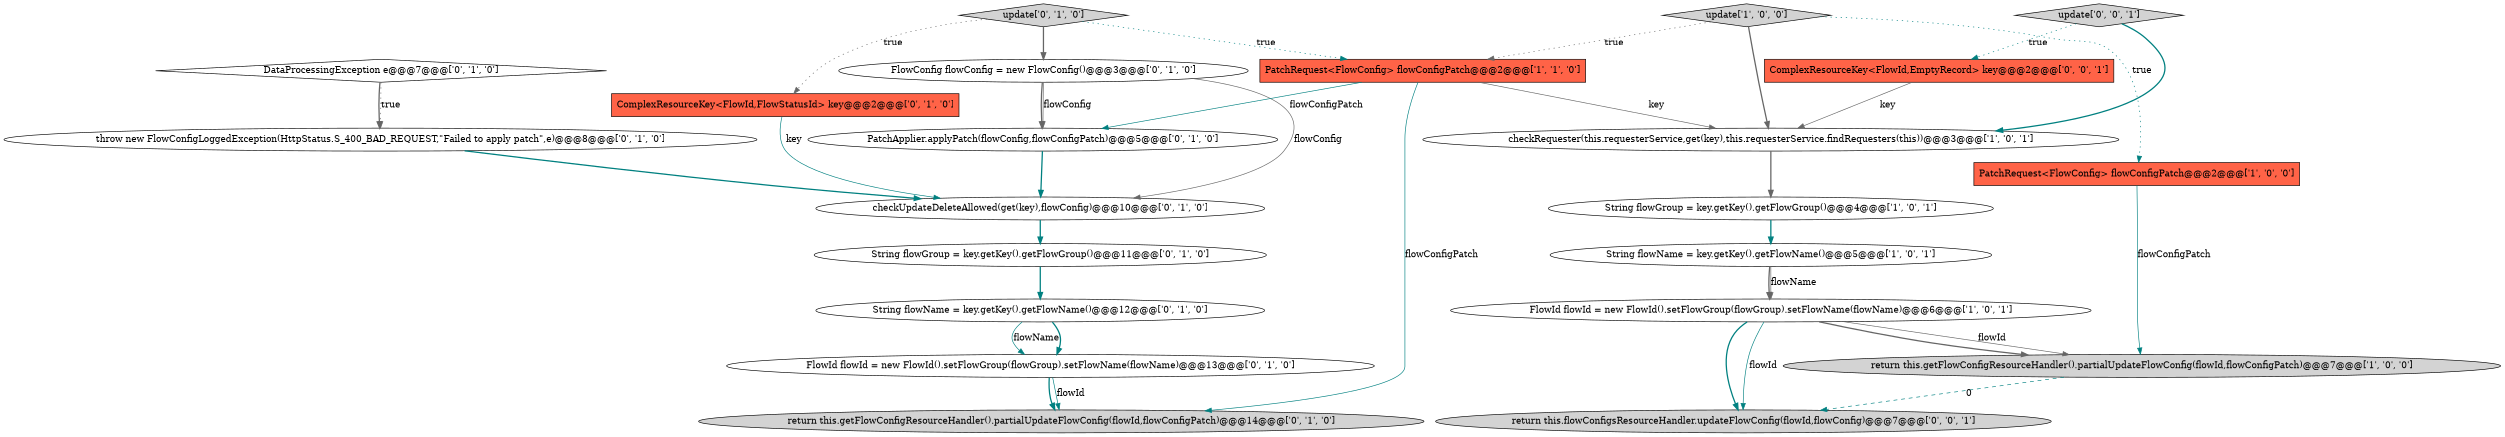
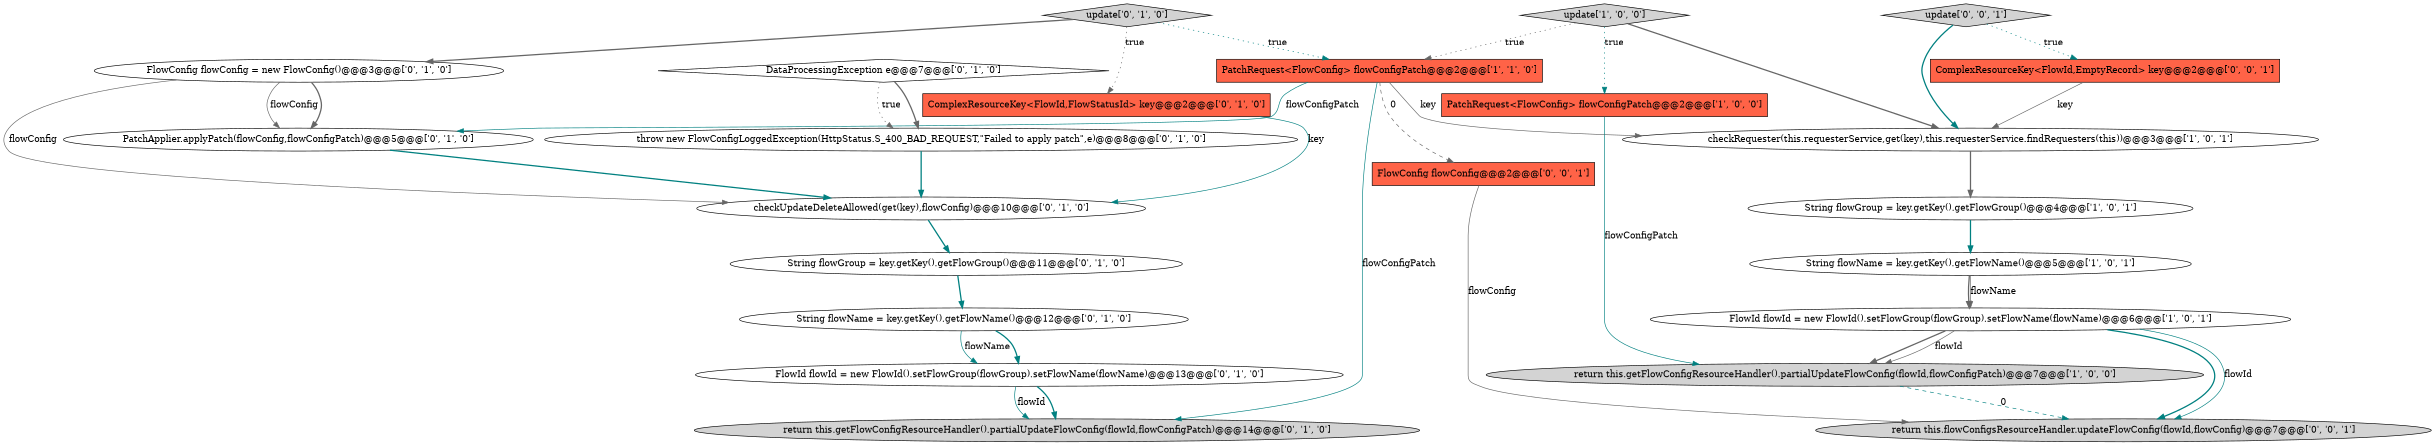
none -> (1483, 174)
